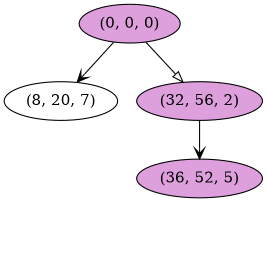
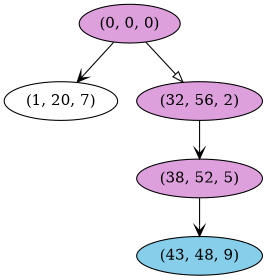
(61, 101) -> (61, 101)
(200, 178) -> (200, 178)
none -> (200, 256)
